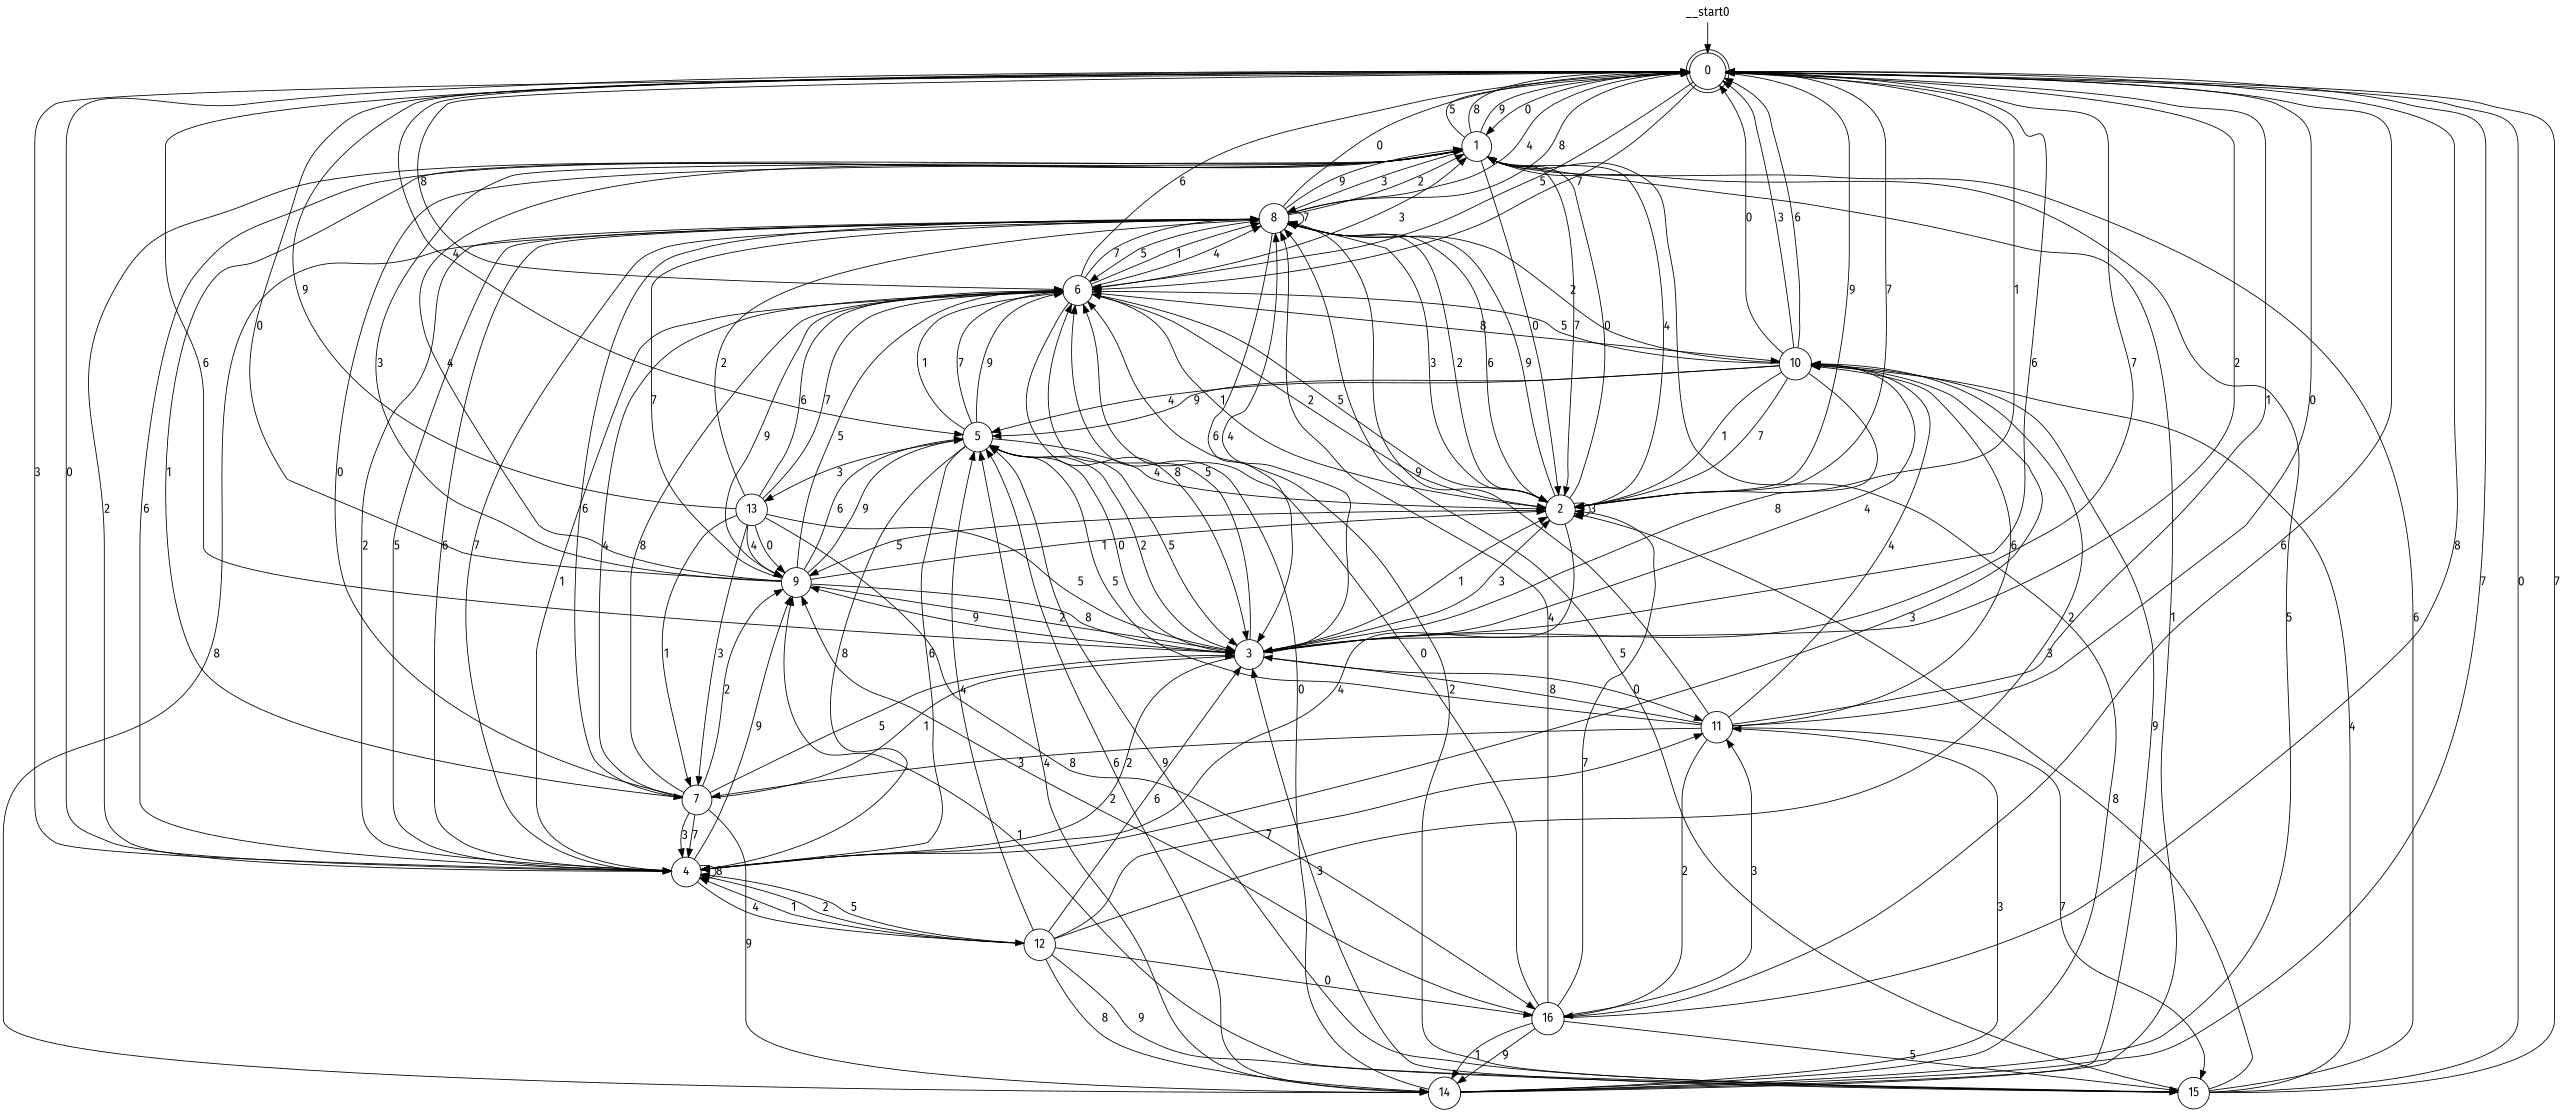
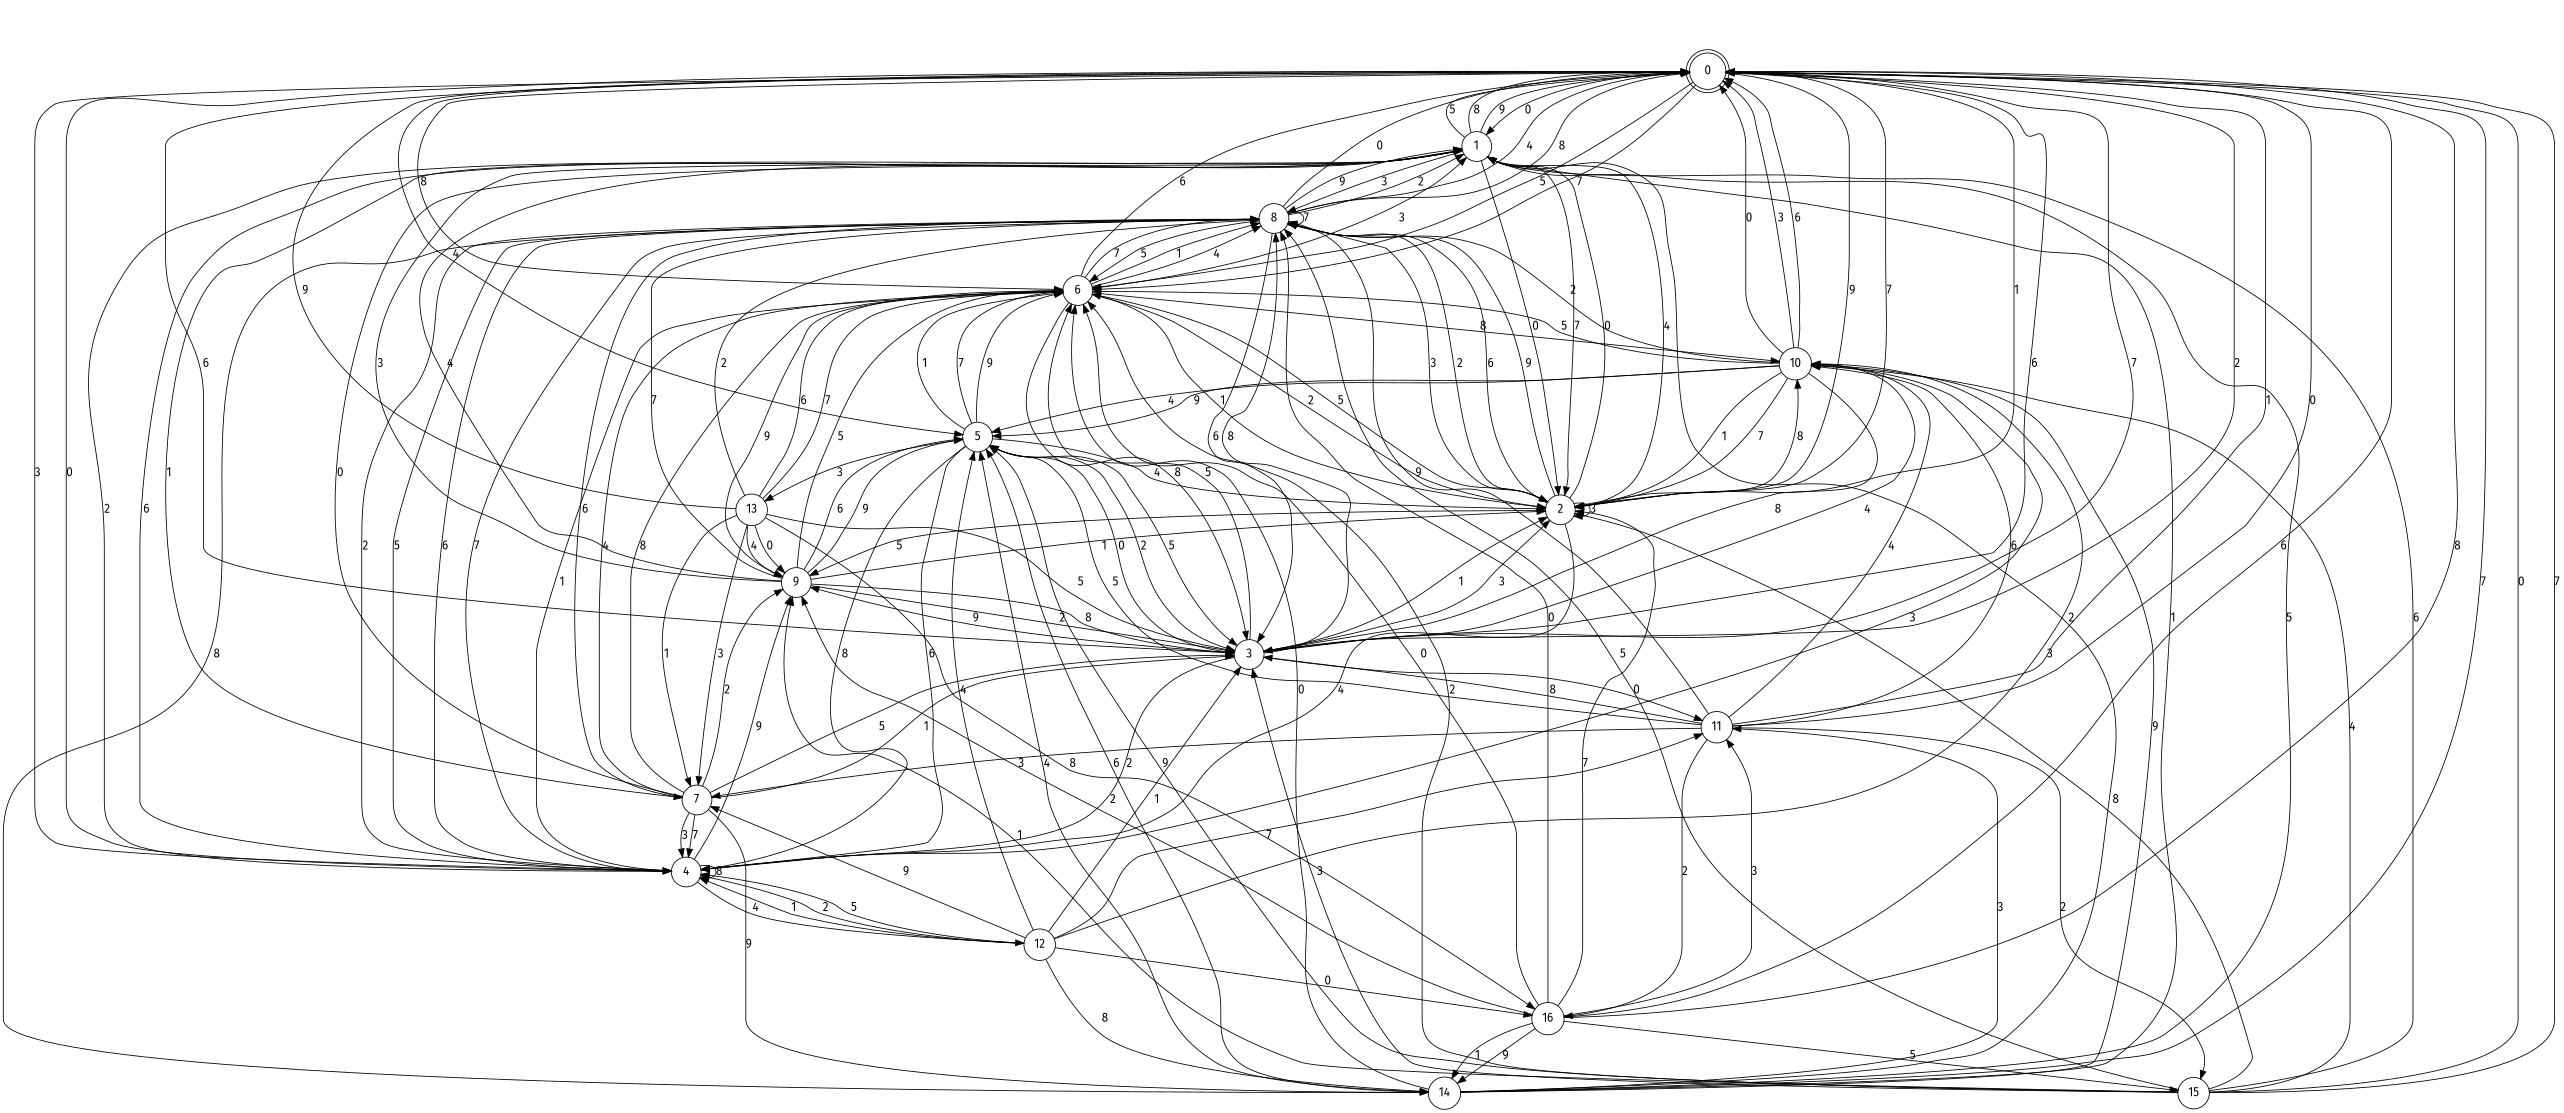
(1708, 13) -> none
(342, 124) -> none
(1231, 437) -> (1231, 437)
none -> (1772, 479)
(1551, 619) -> (1551, 619)
(1157, 800) -> (1157, 800)
(2063, 908) -> (2063, 908)
(1592, 1079) -> (872, 874)
